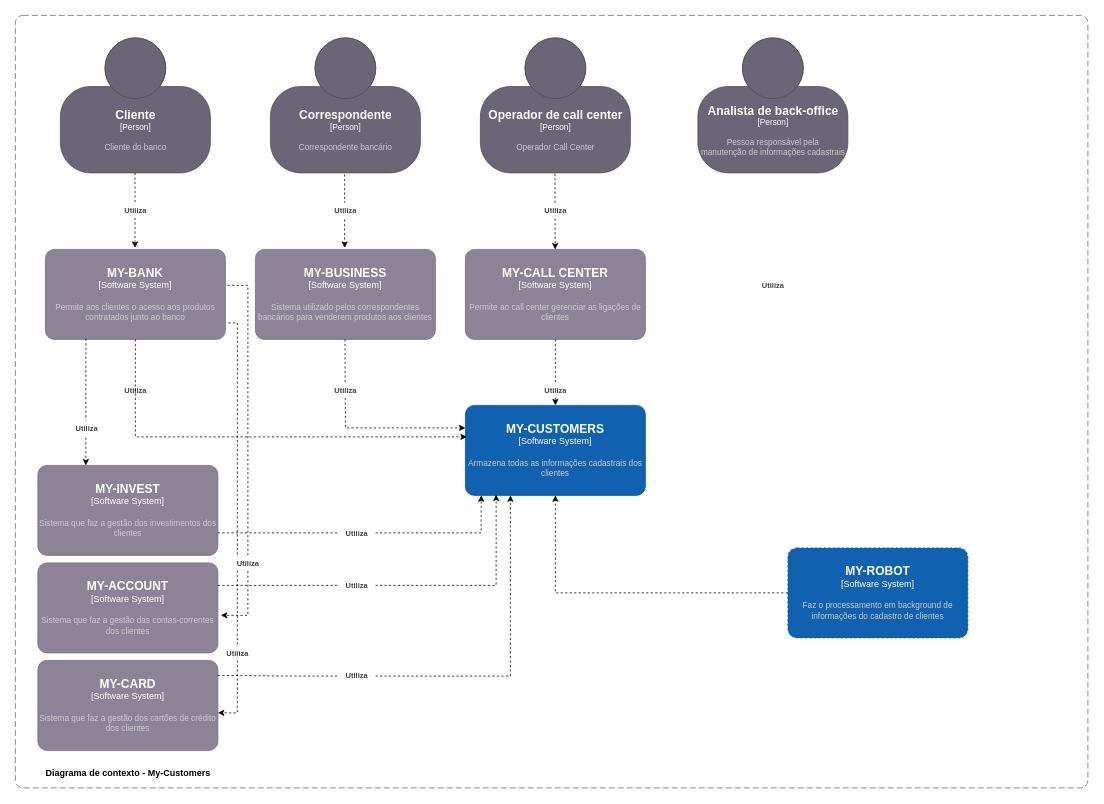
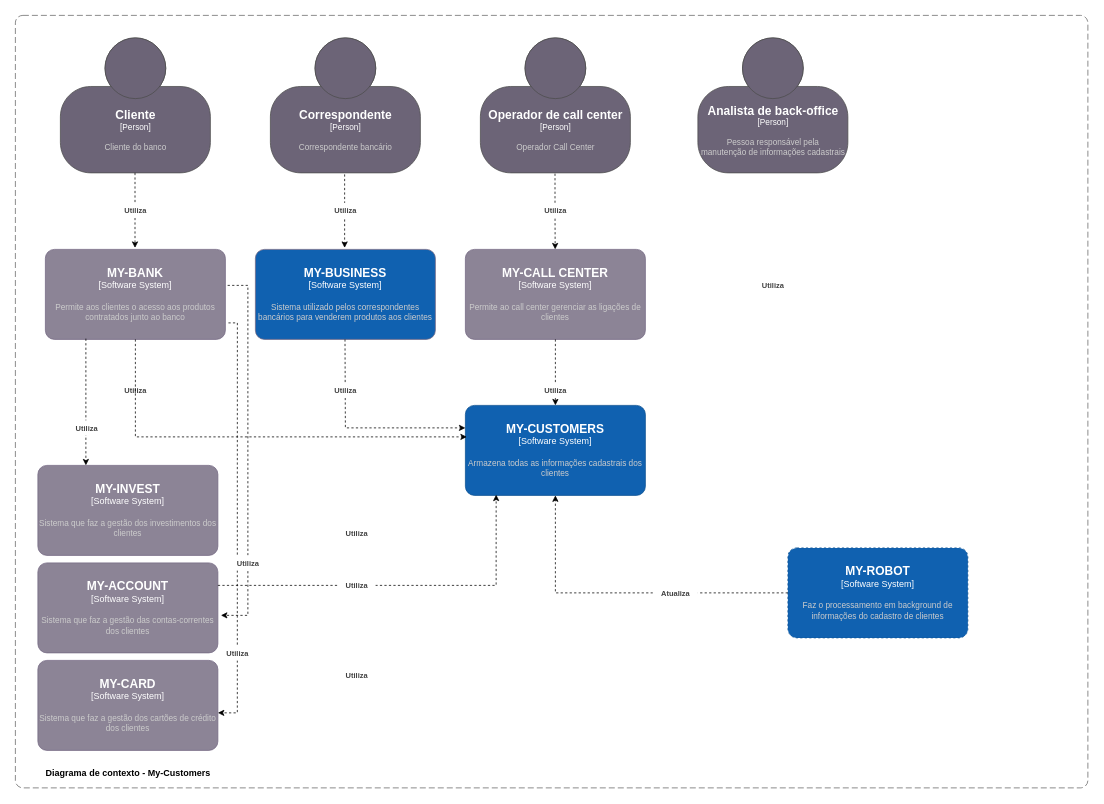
(345, 294) -> (345, 294)
(481, 507) -> none
(510, 590) -> none
none -> (675, 593)
